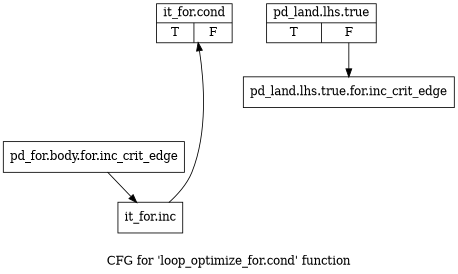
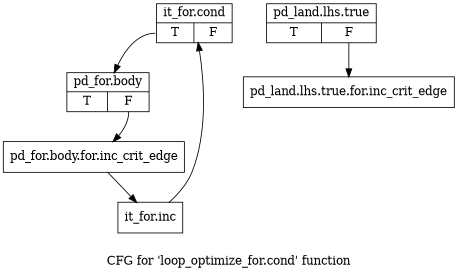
none -> (108, 92)
